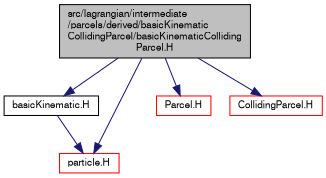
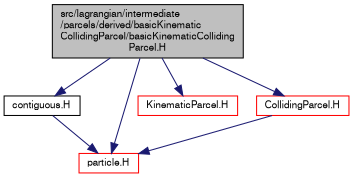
(51, 106) -> (42, 106)
(184, 106) -> (188, 106)
none -> (211, 133)
